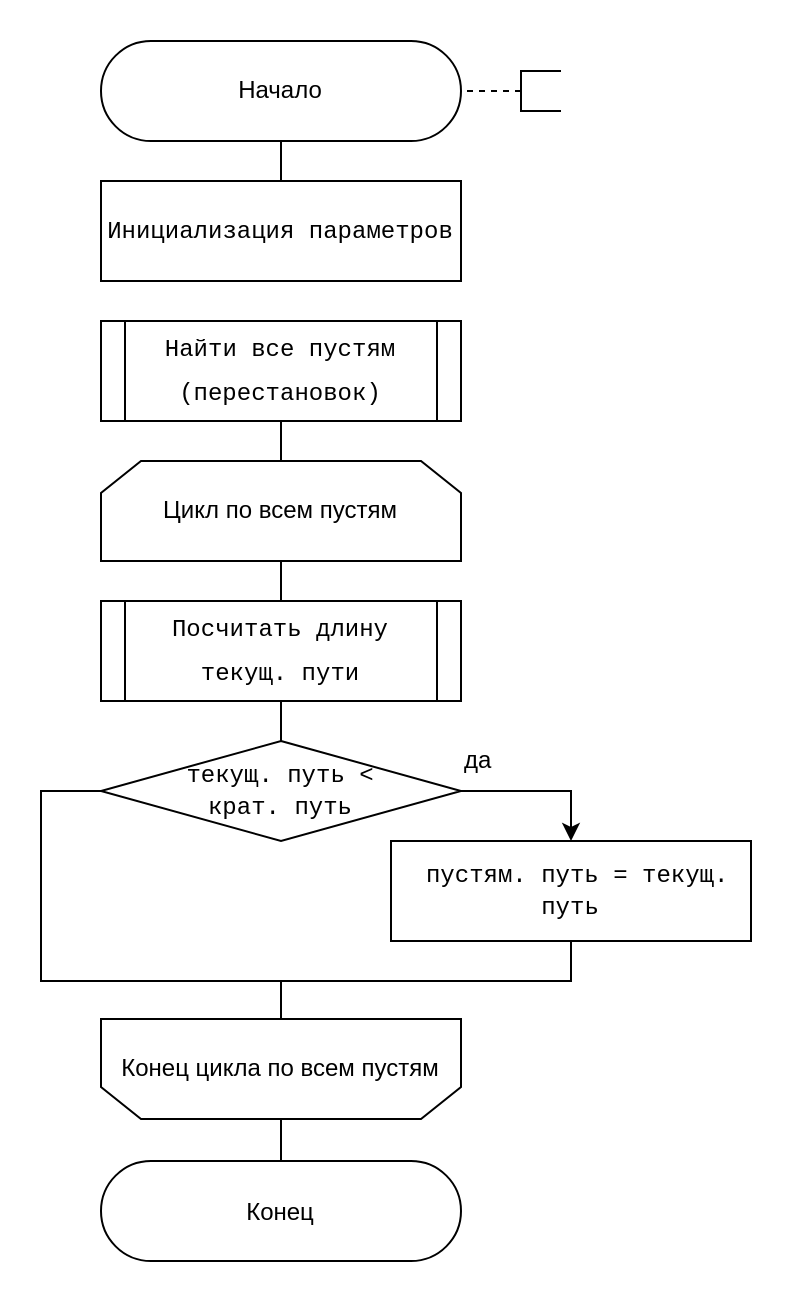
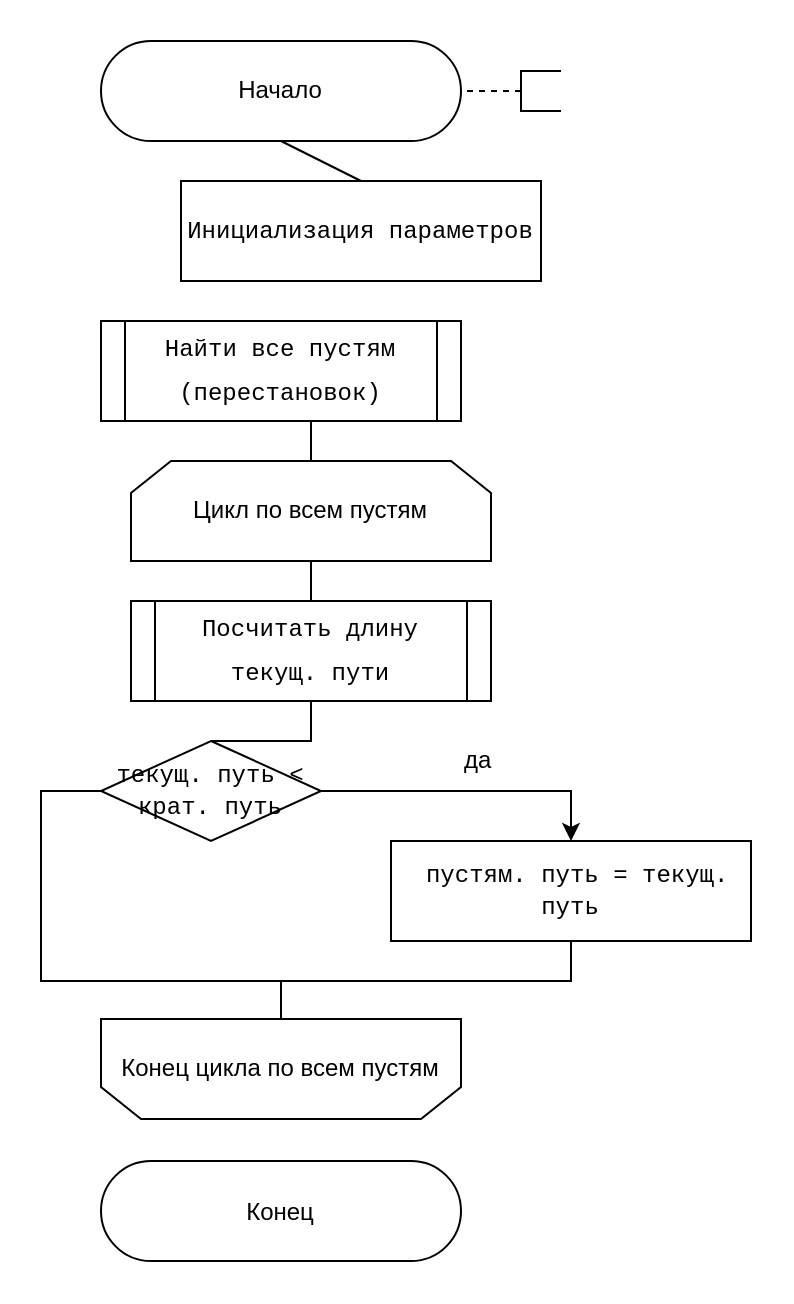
(281, 231) -> (361, 231)
(281, 511) -> (311, 511)
(281, 651) -> (311, 651)
(281, 791) -> (211, 791)
(281, 1141) -> none
